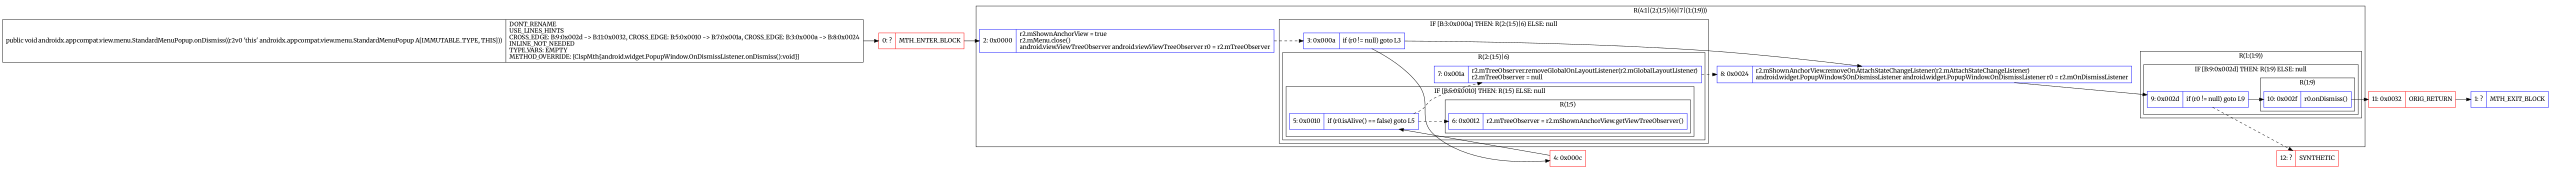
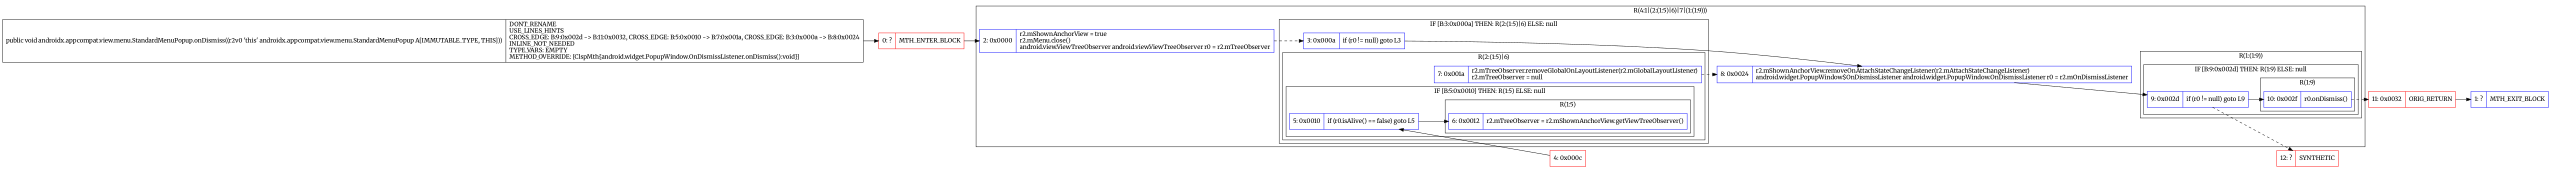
(1443, 94) -> none
(2358, 99) -> (2358, 99)
(1431, 121) -> (1431, 121)
(1432, 132) -> none
